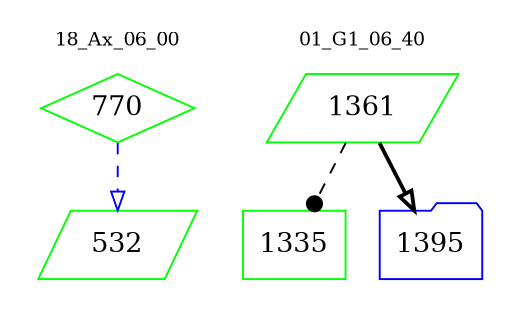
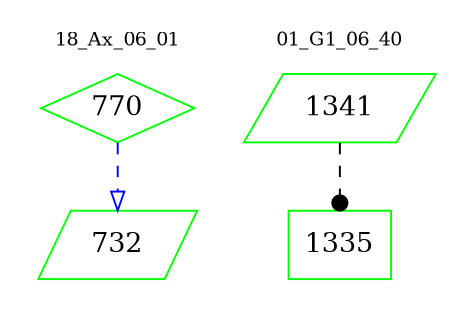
(118, 41) -> (118, 41)
(363, 108) -> (340, 108)
(118, 245) -> (118, 245)
(431, 245) -> none
